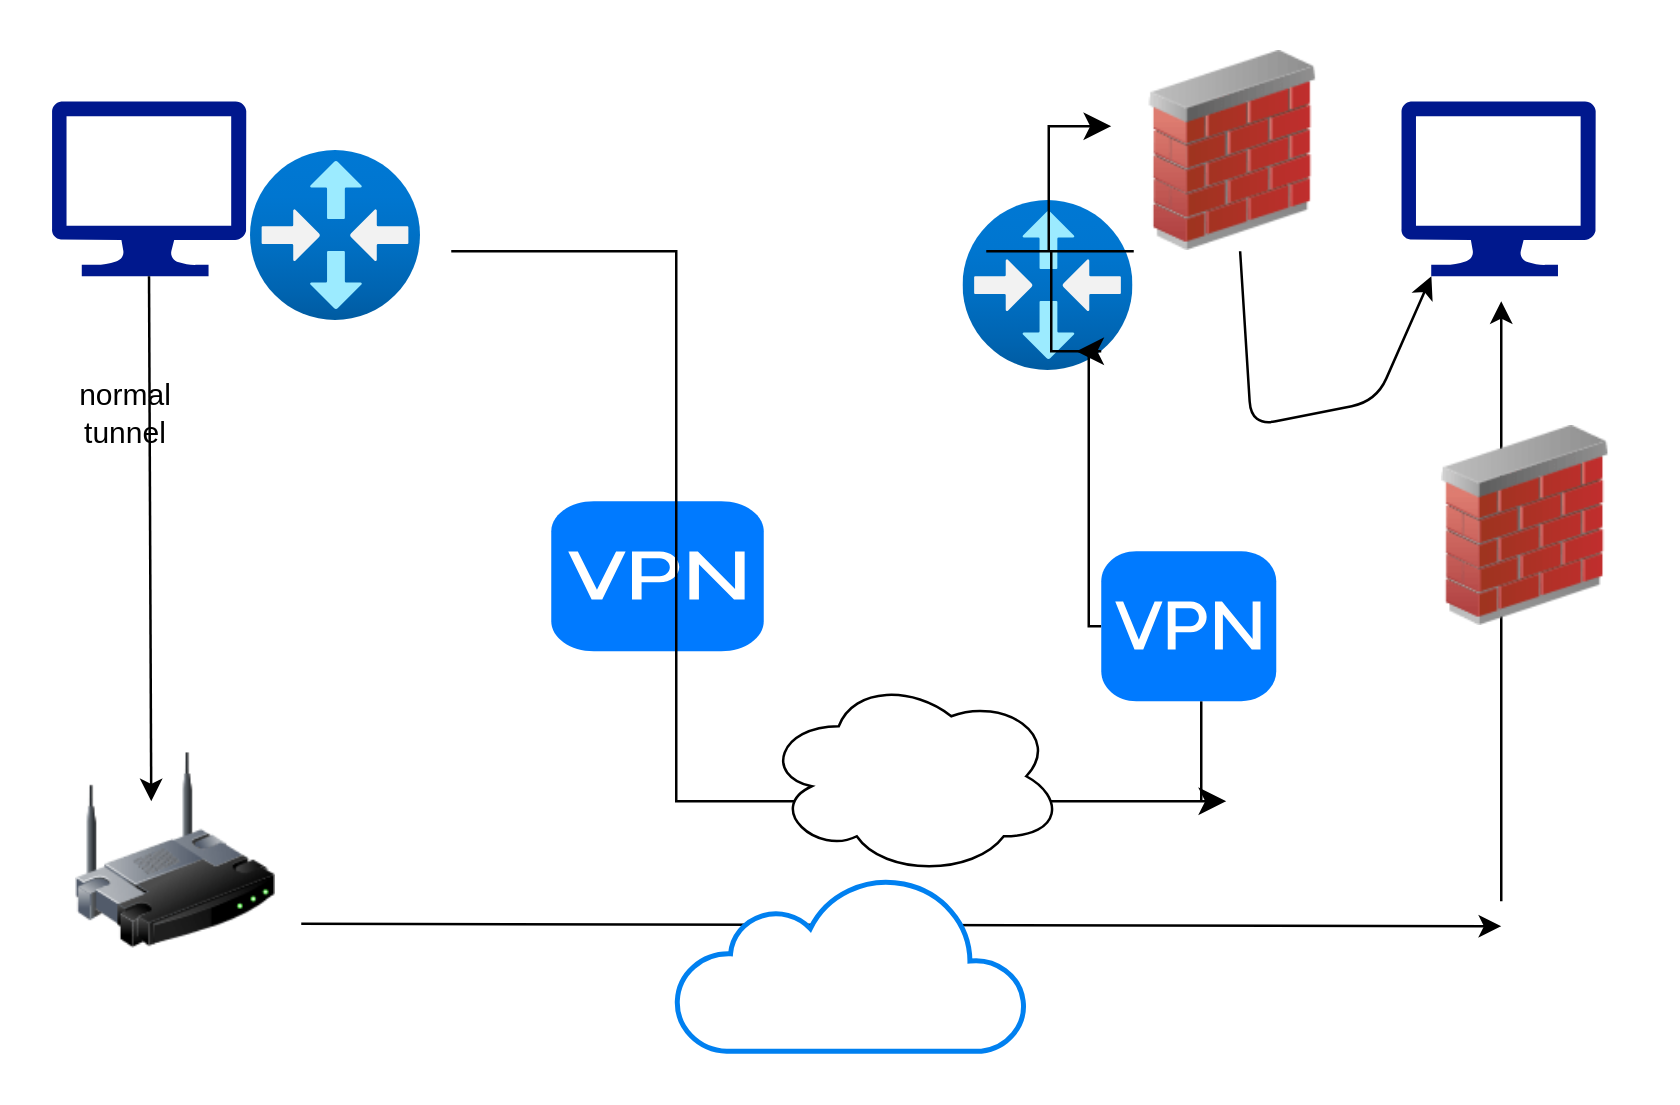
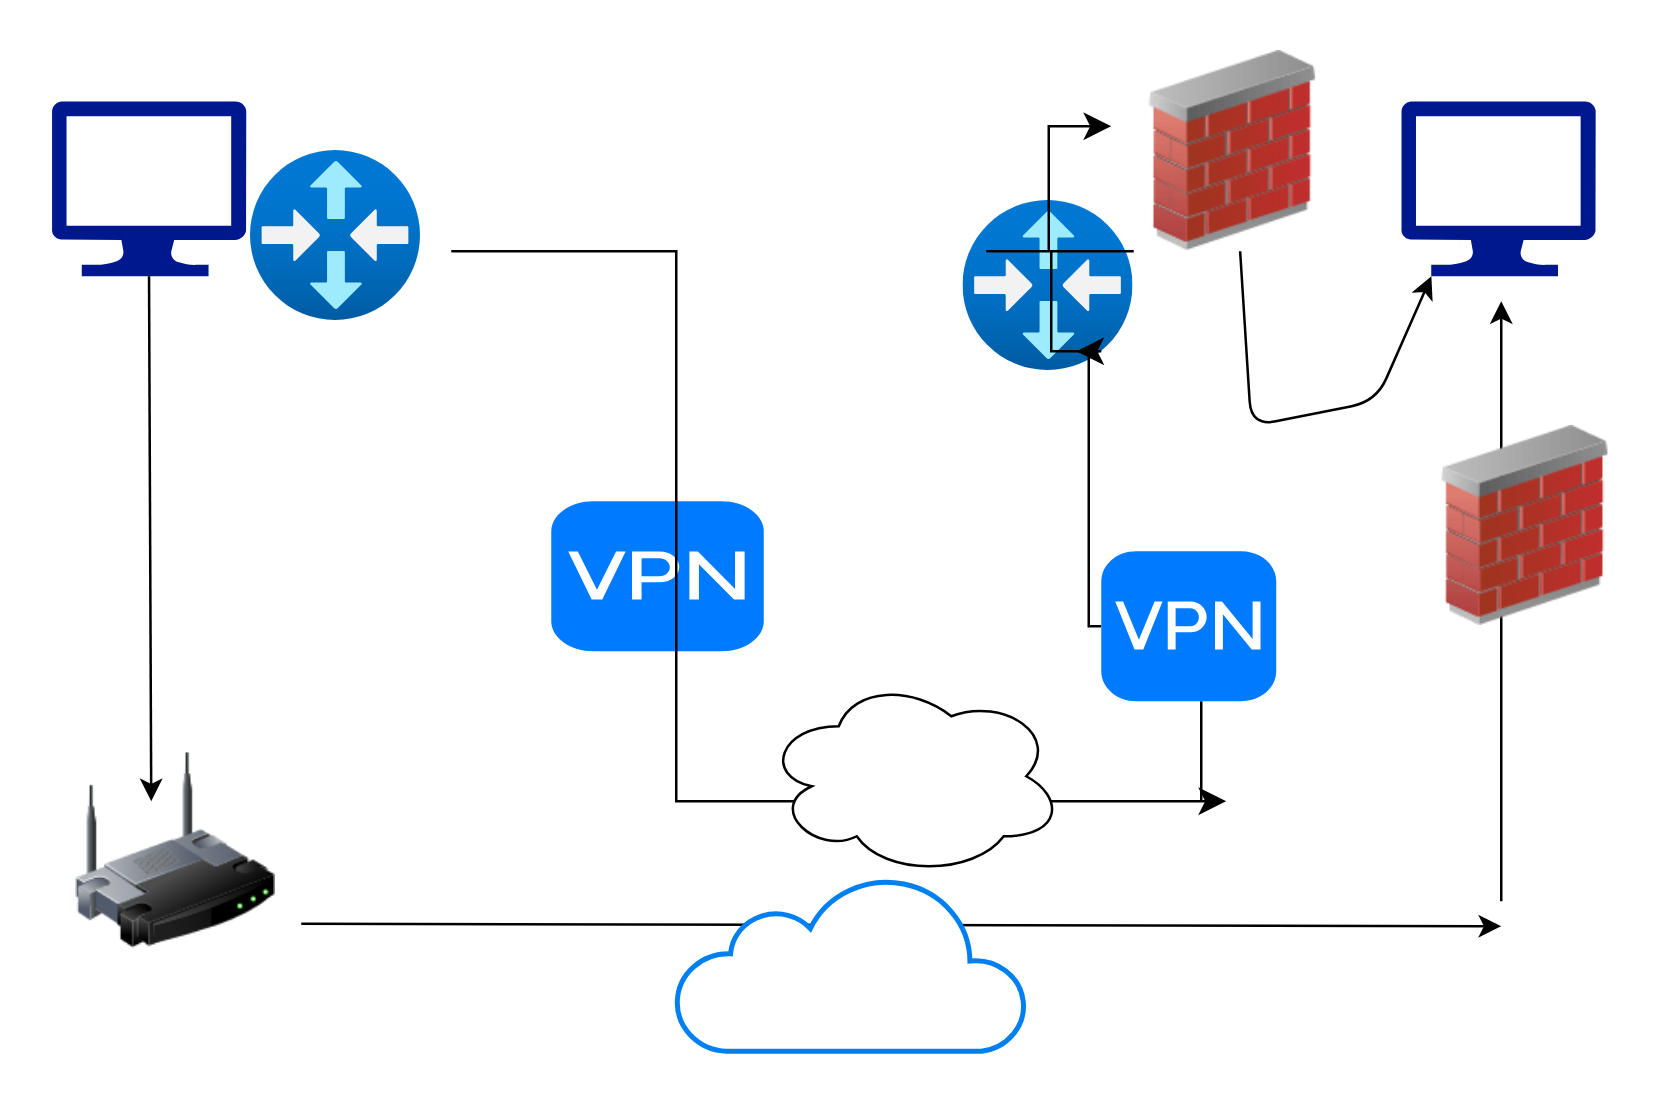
(127, 414) -> none
